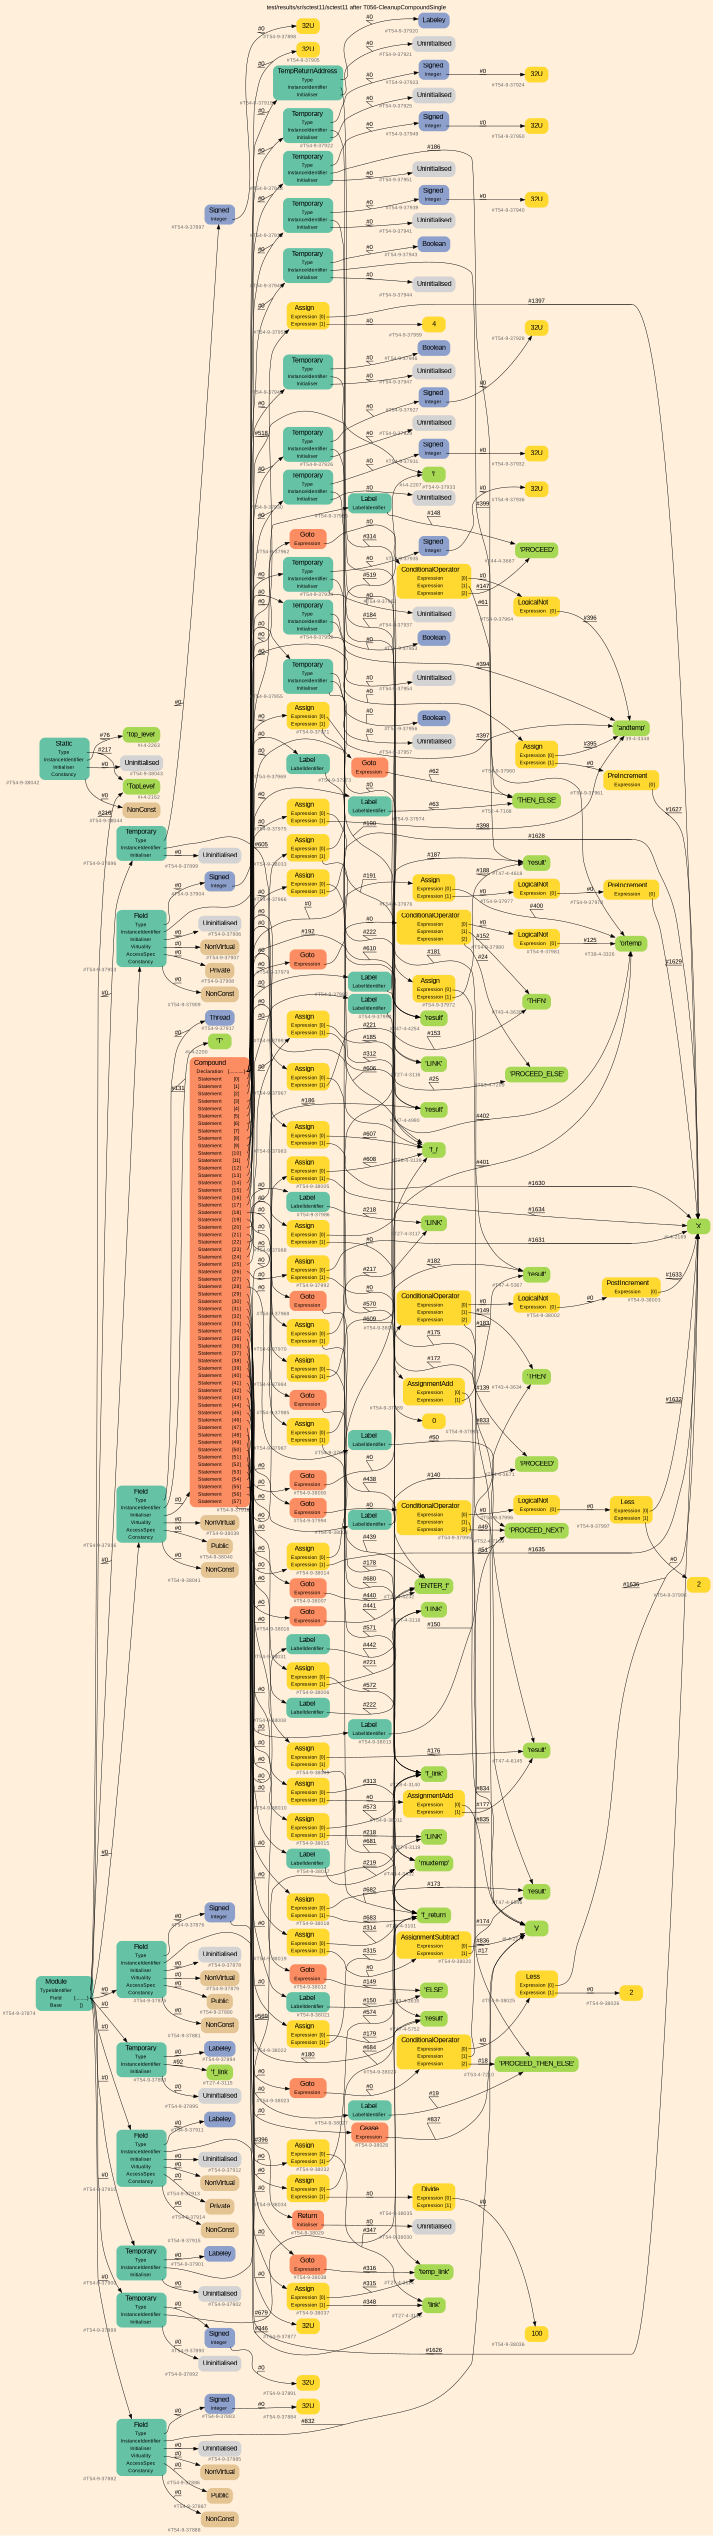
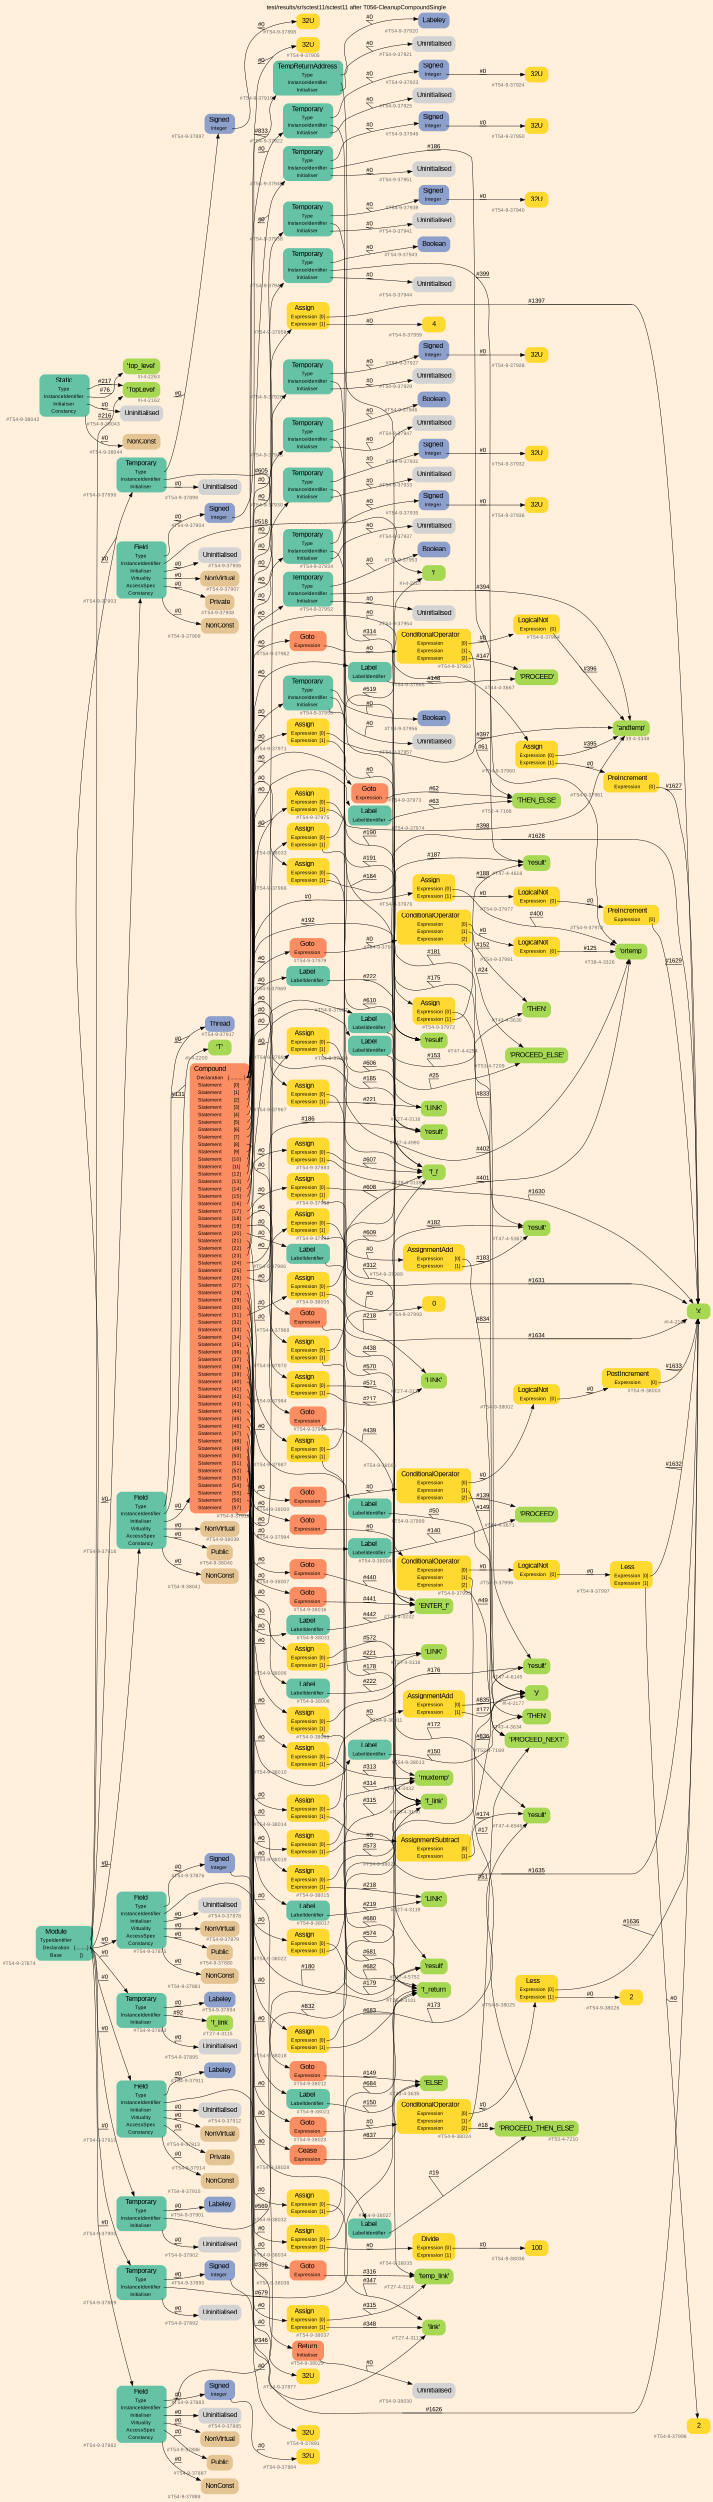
(261, 111) -> (261, 131)
(56, 1998) -> (56, 1948)
(487, 2094) -> (389, 2141)
